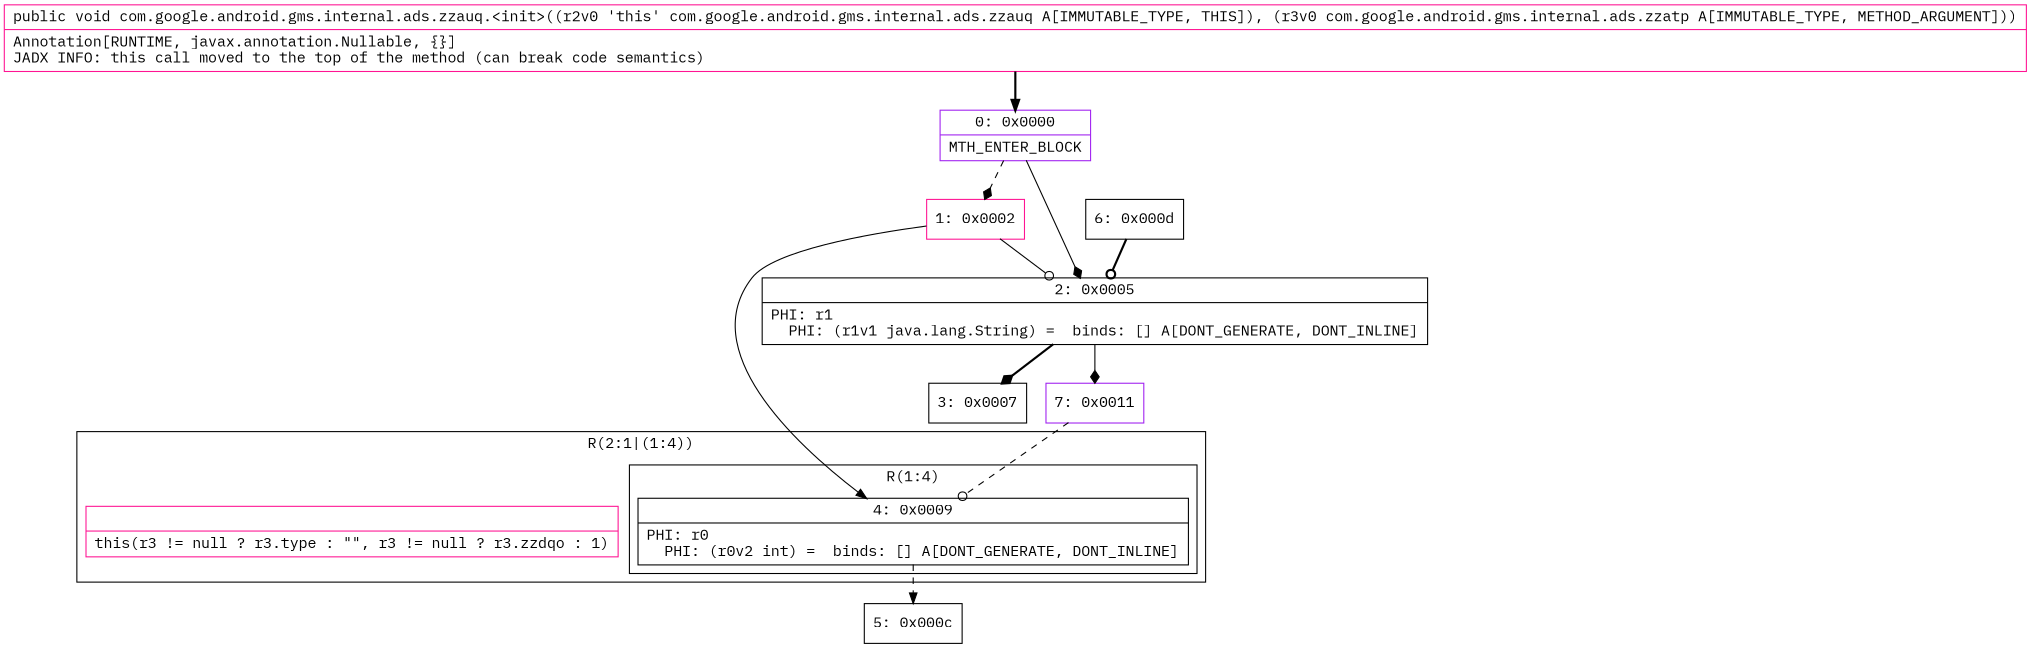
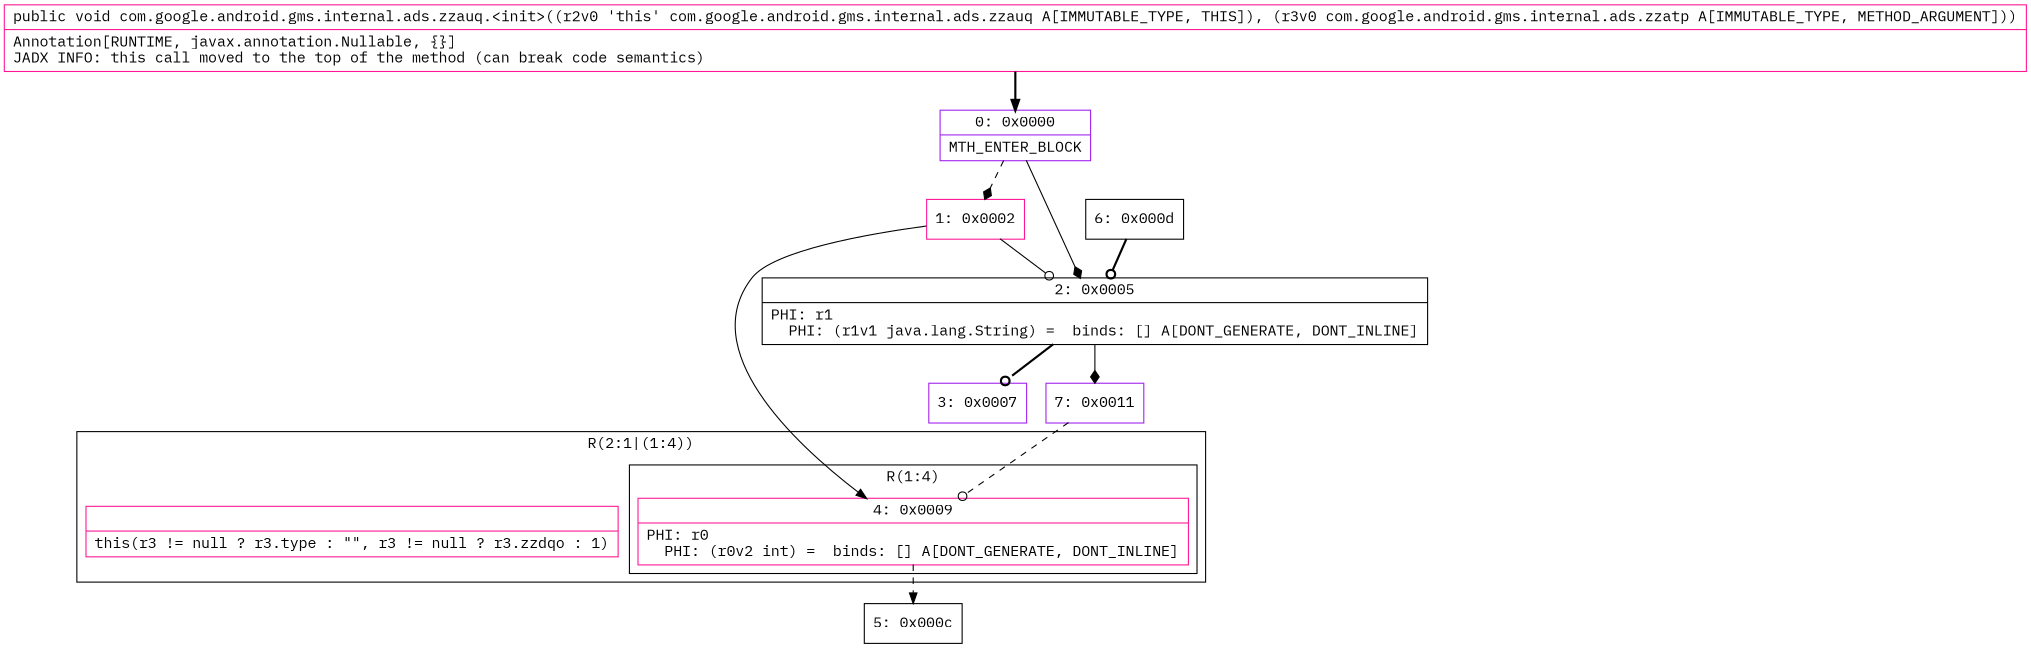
(1033, 360) -> (1033, 360)
(978, 403) -> (978, 403)
(913, 532) -> (913, 532)
